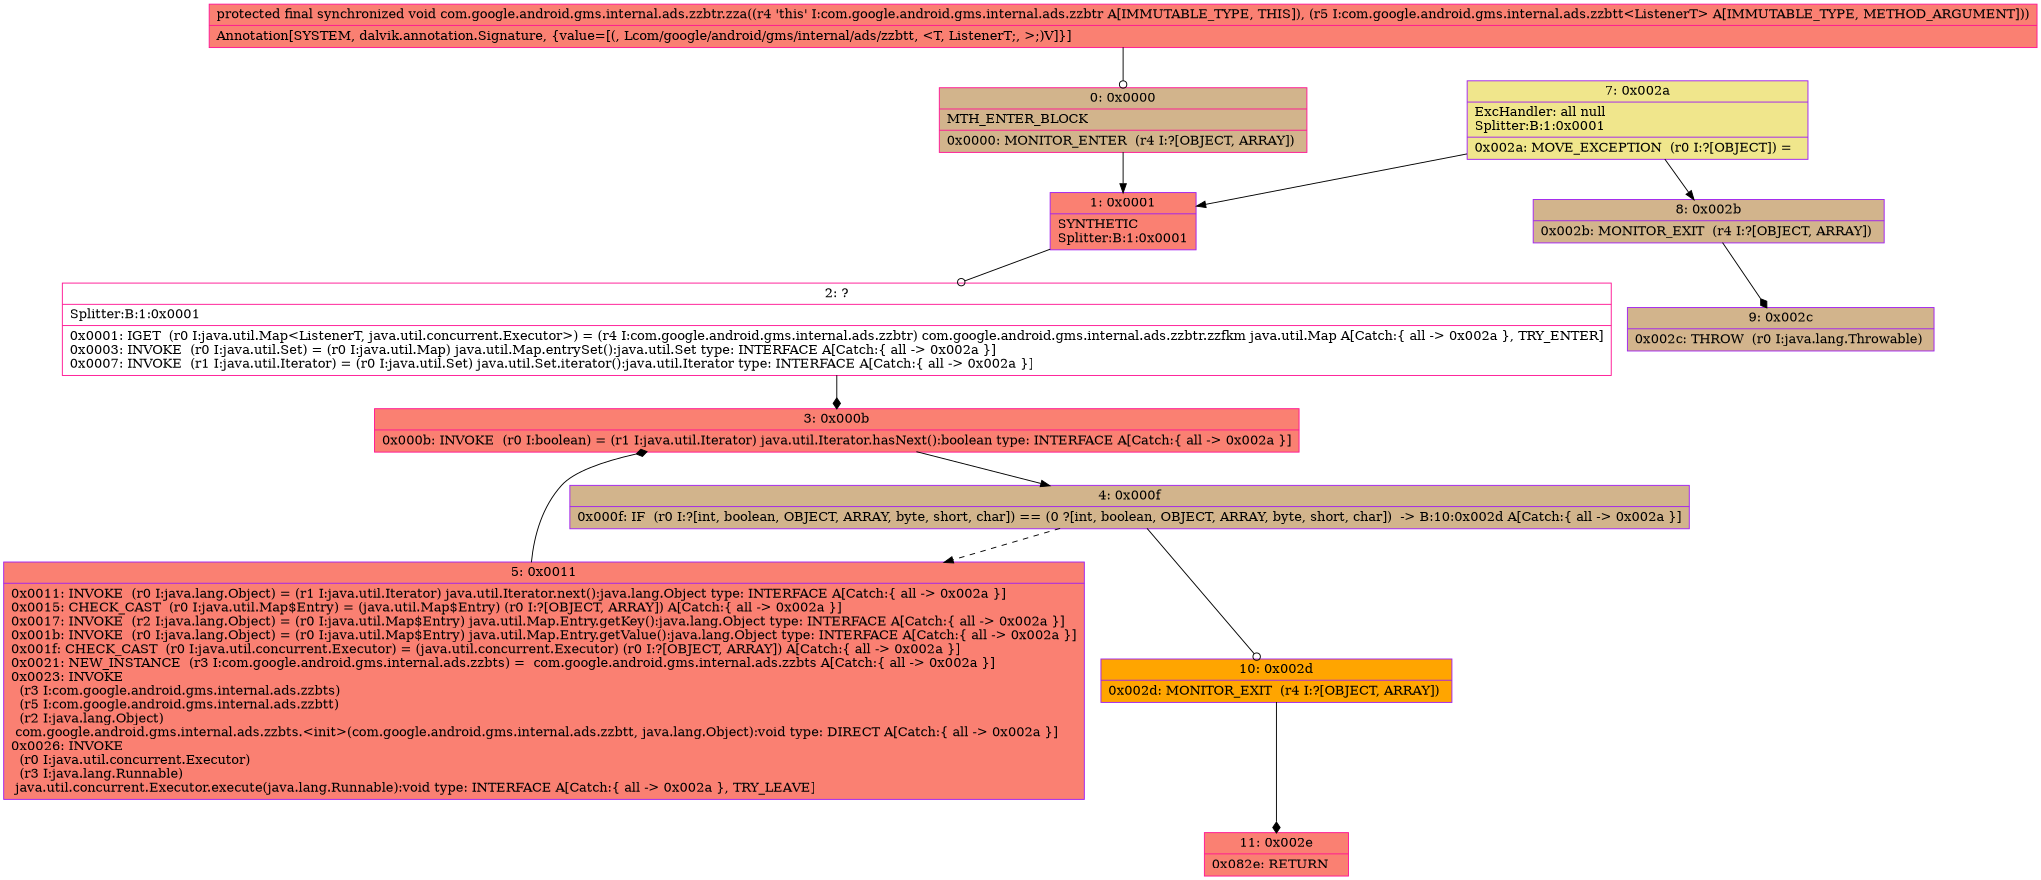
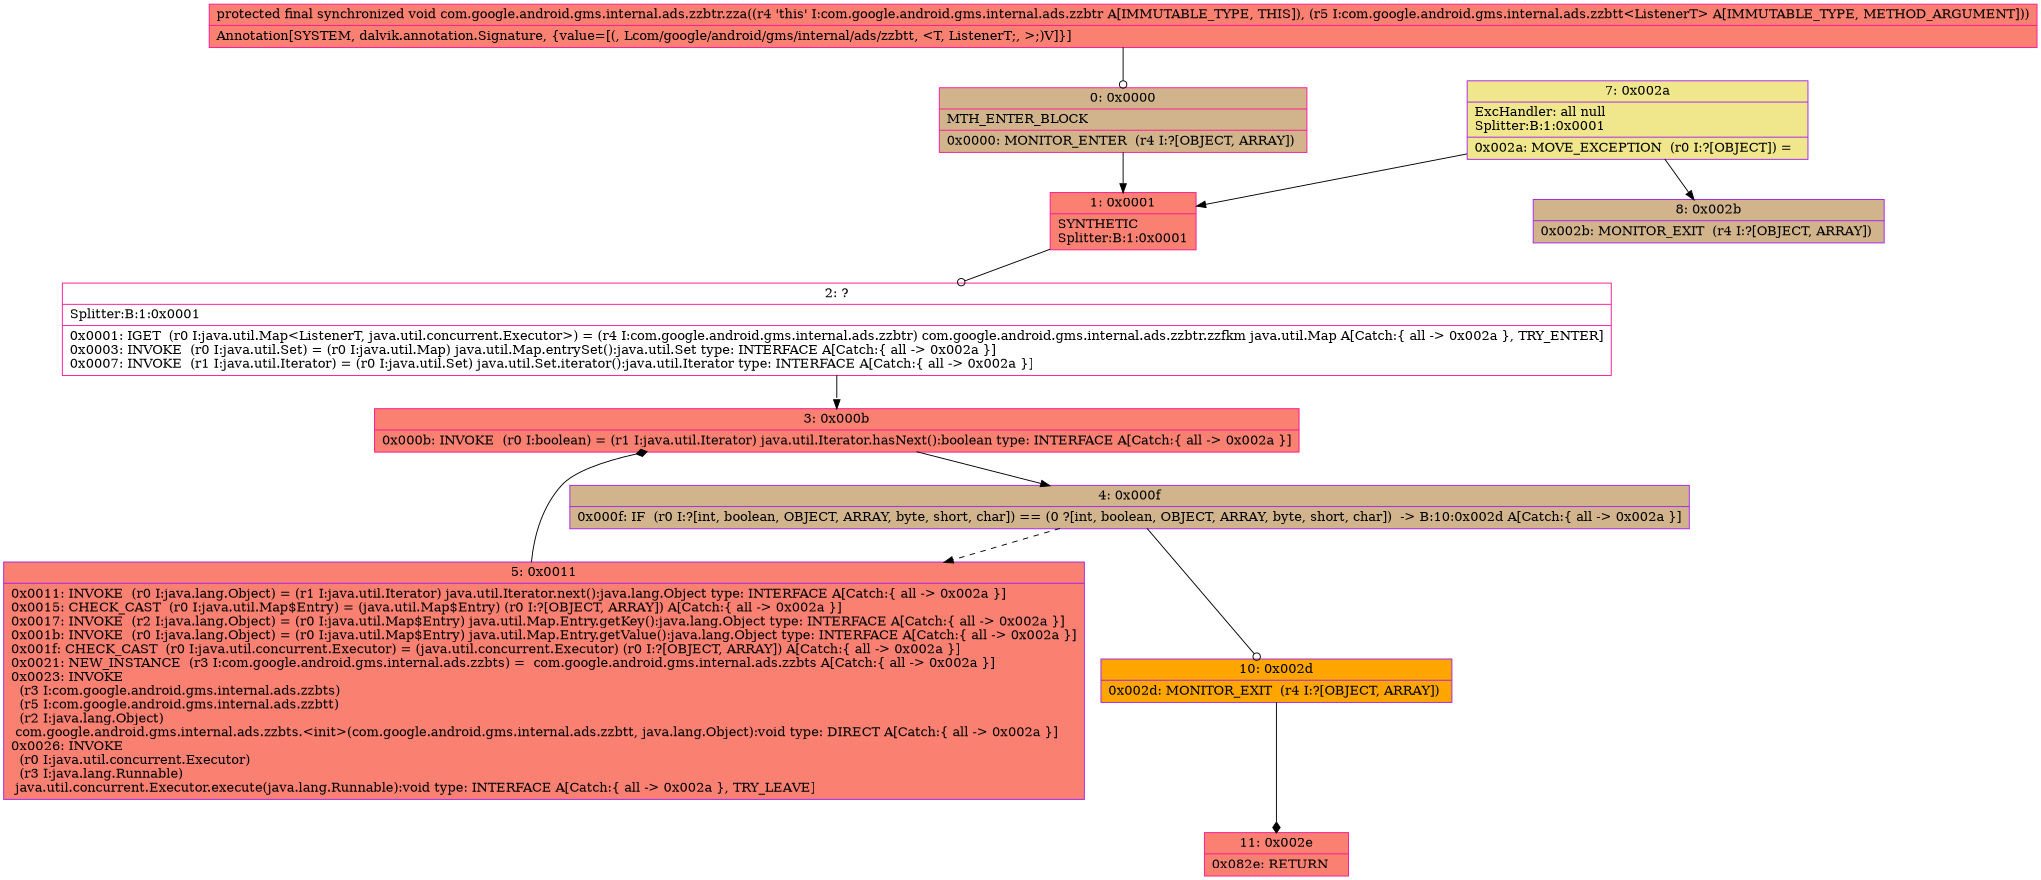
(1123, 221) -> (1123, 221)
(1781, 329) -> none
(837, 387) -> (837, 387)
